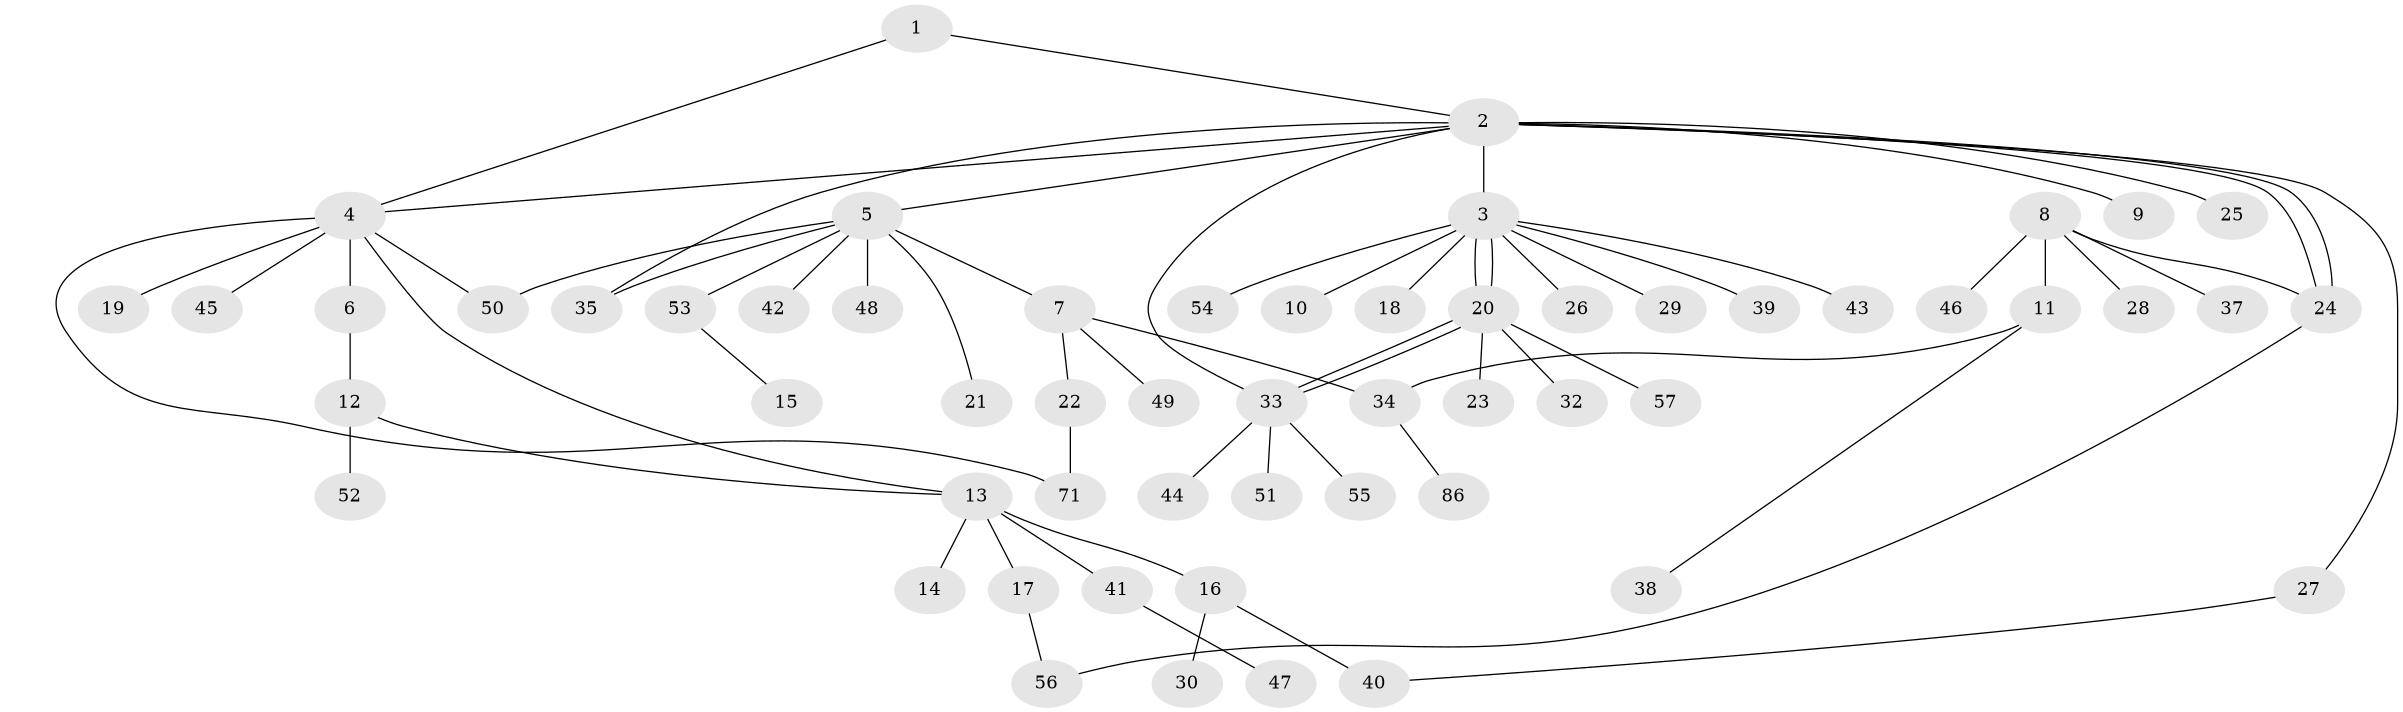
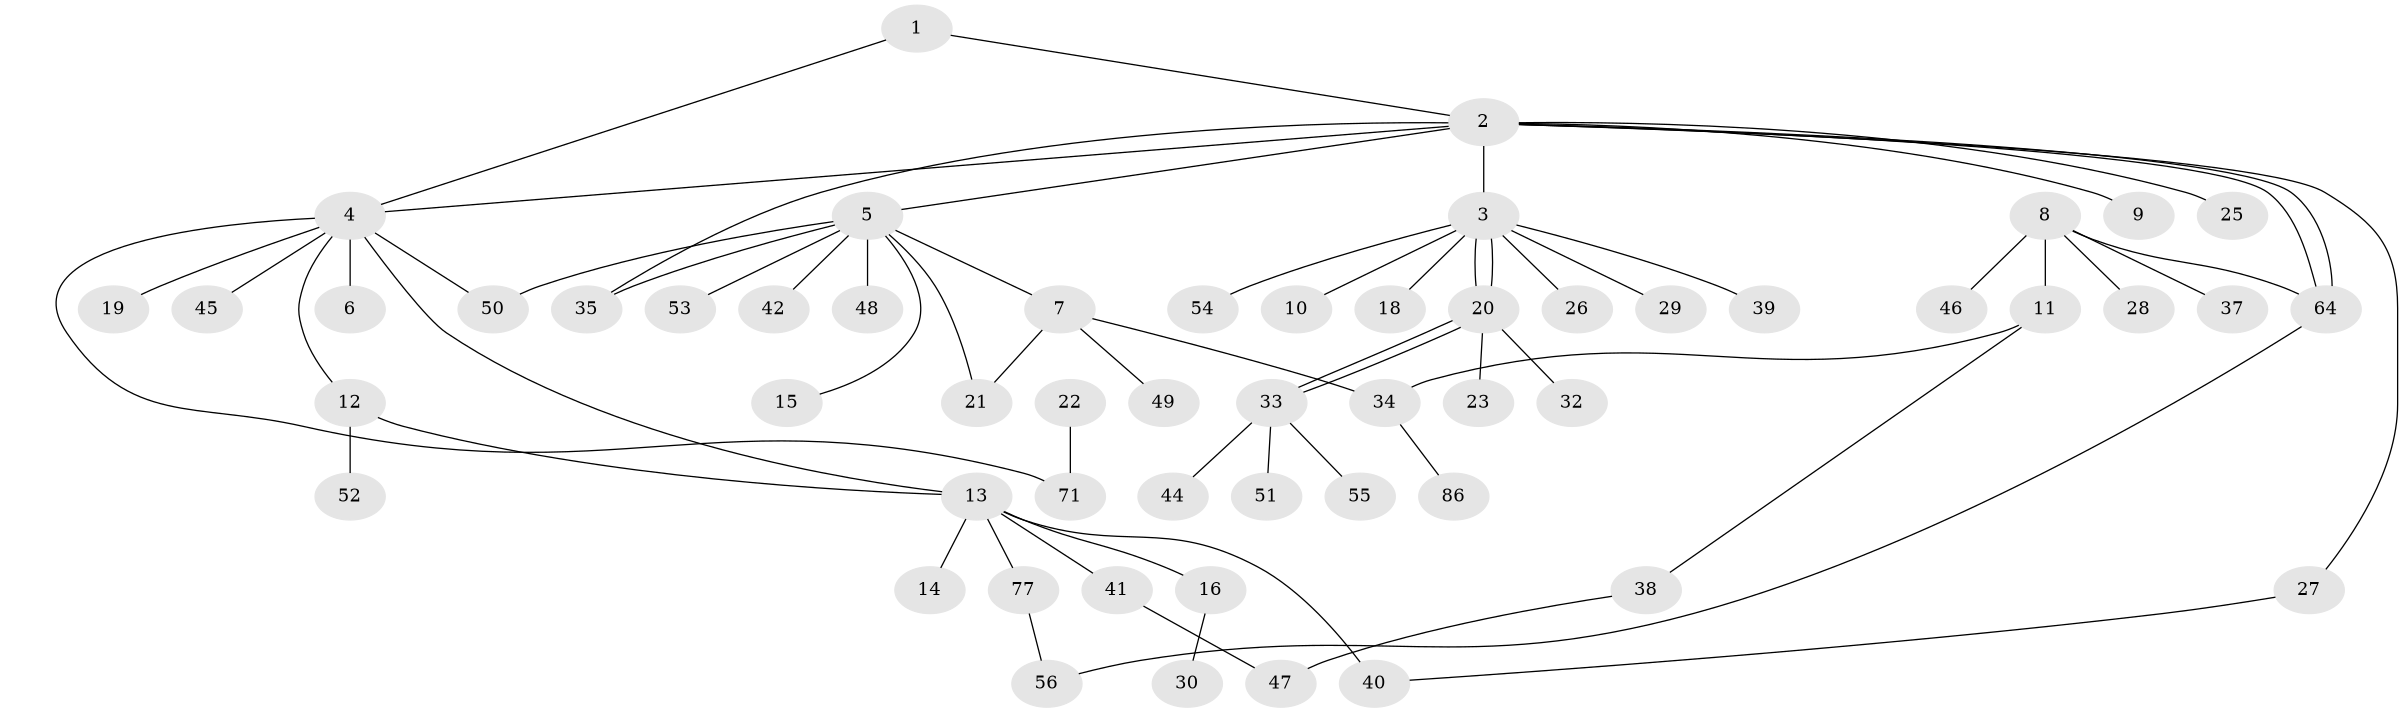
(1220, 218) -> none
(1858, 309) -> none
(2326, 309) -> (2326, 309)
(350, 356) -> (299, 309)
(734, 356) -> (912, 336)
(1065, 356) -> (1018, 356)
(1666, 403) -> none
(1024, 590) -> (1024, 590)
none -> (1458, 625)
(1293, 637) -> (1201, 545)
